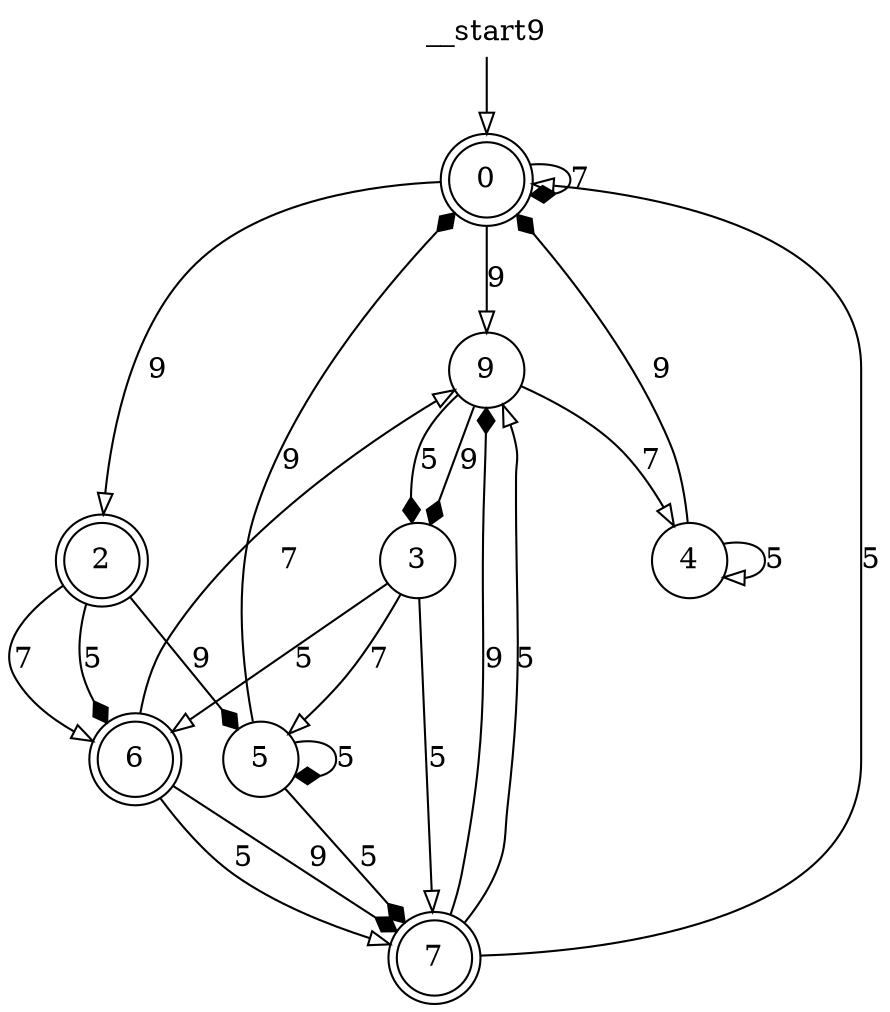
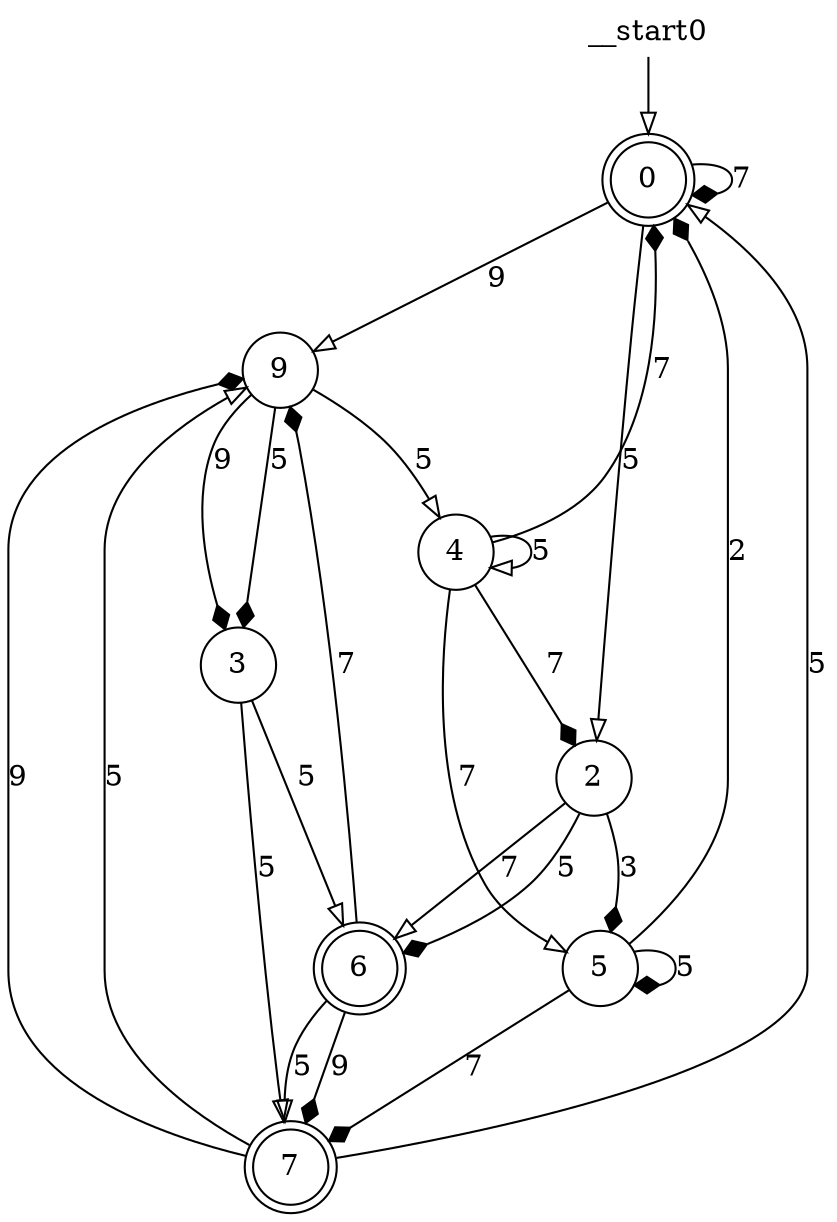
(487, 32) -> (648, 32)
(158, 370) -> (632, 461)
(662, 370) -> (663, 370)
(292, 461) -> (738, 552)
(652, 461) -> (425, 461)
(268, 525) -> (333, 676)
(102, 561) -> (594, 778)
none -> (518, 655)
(202, 660) -> (630, 869)
(358, 661) -> (451, 783)
(370, 859) -> (475, 1068)
